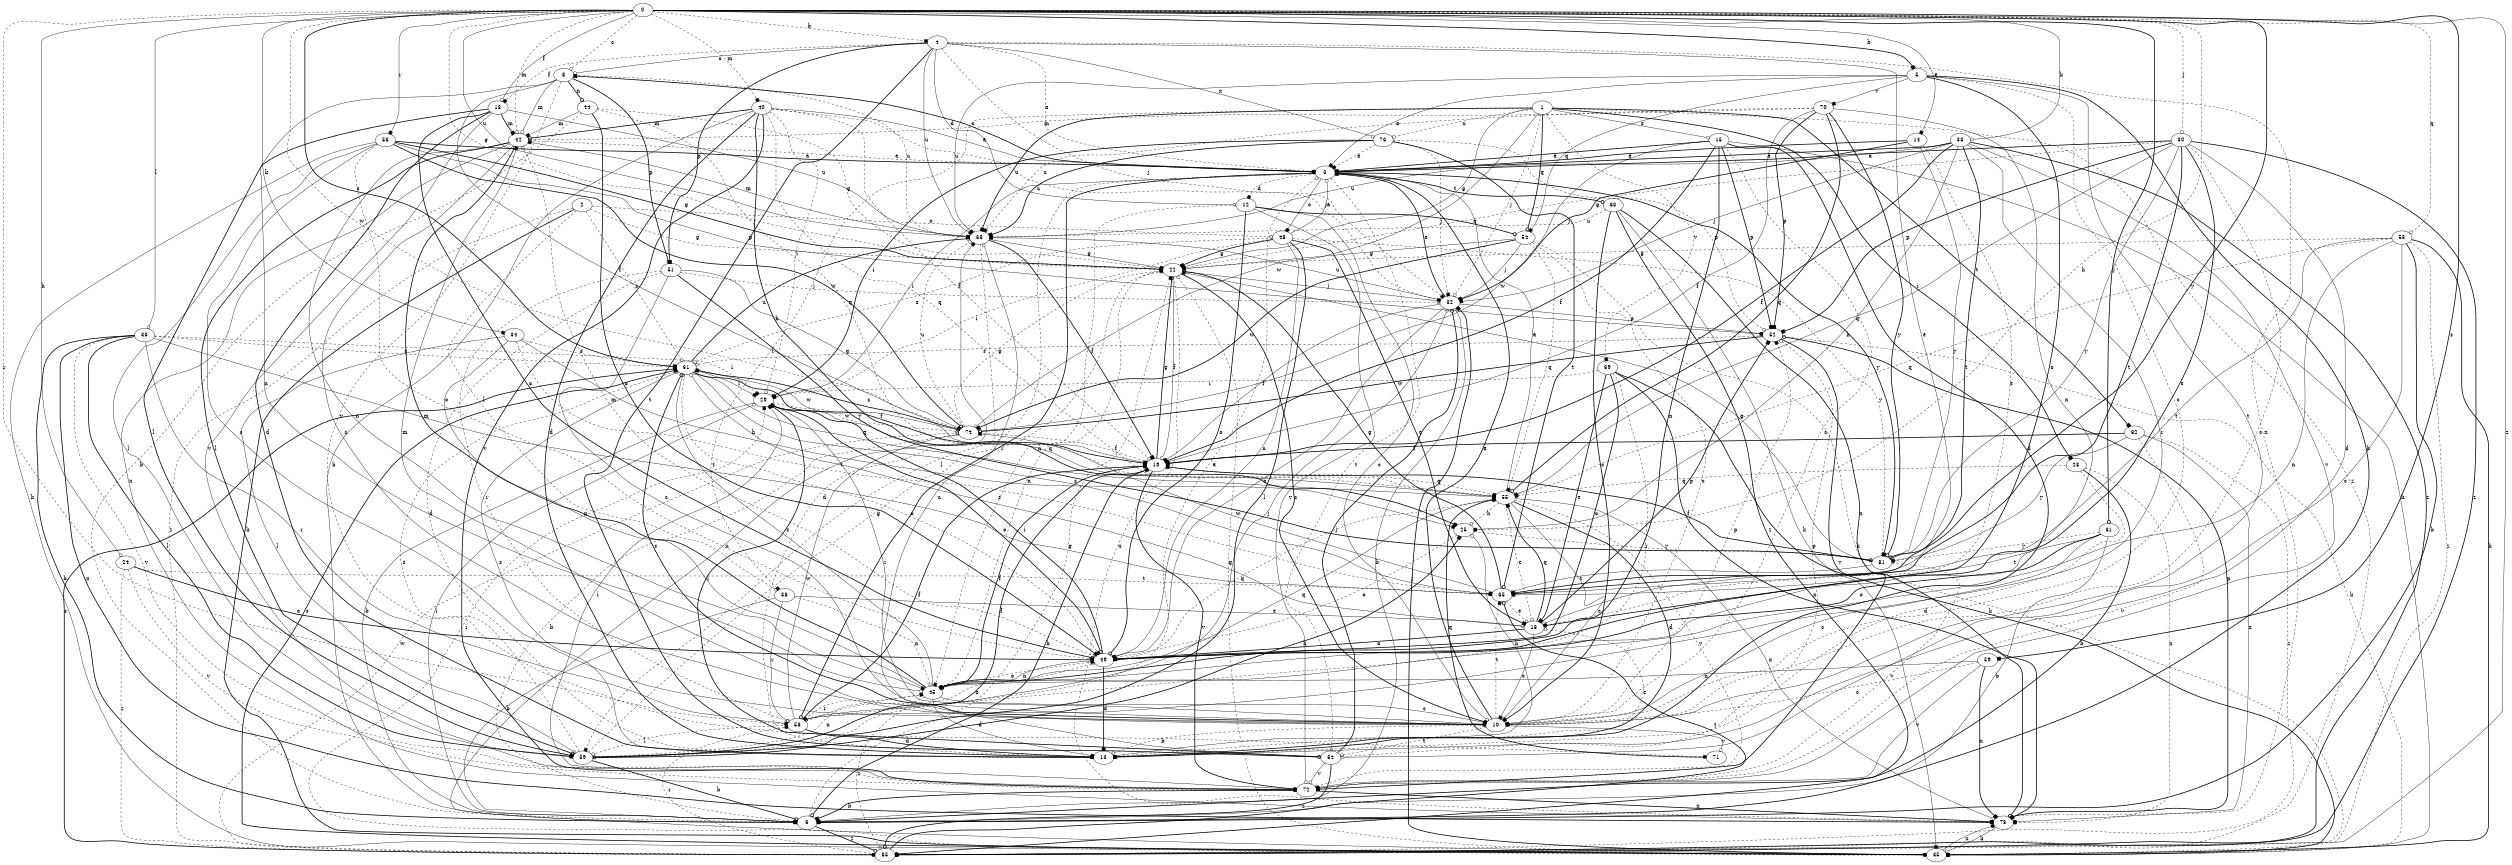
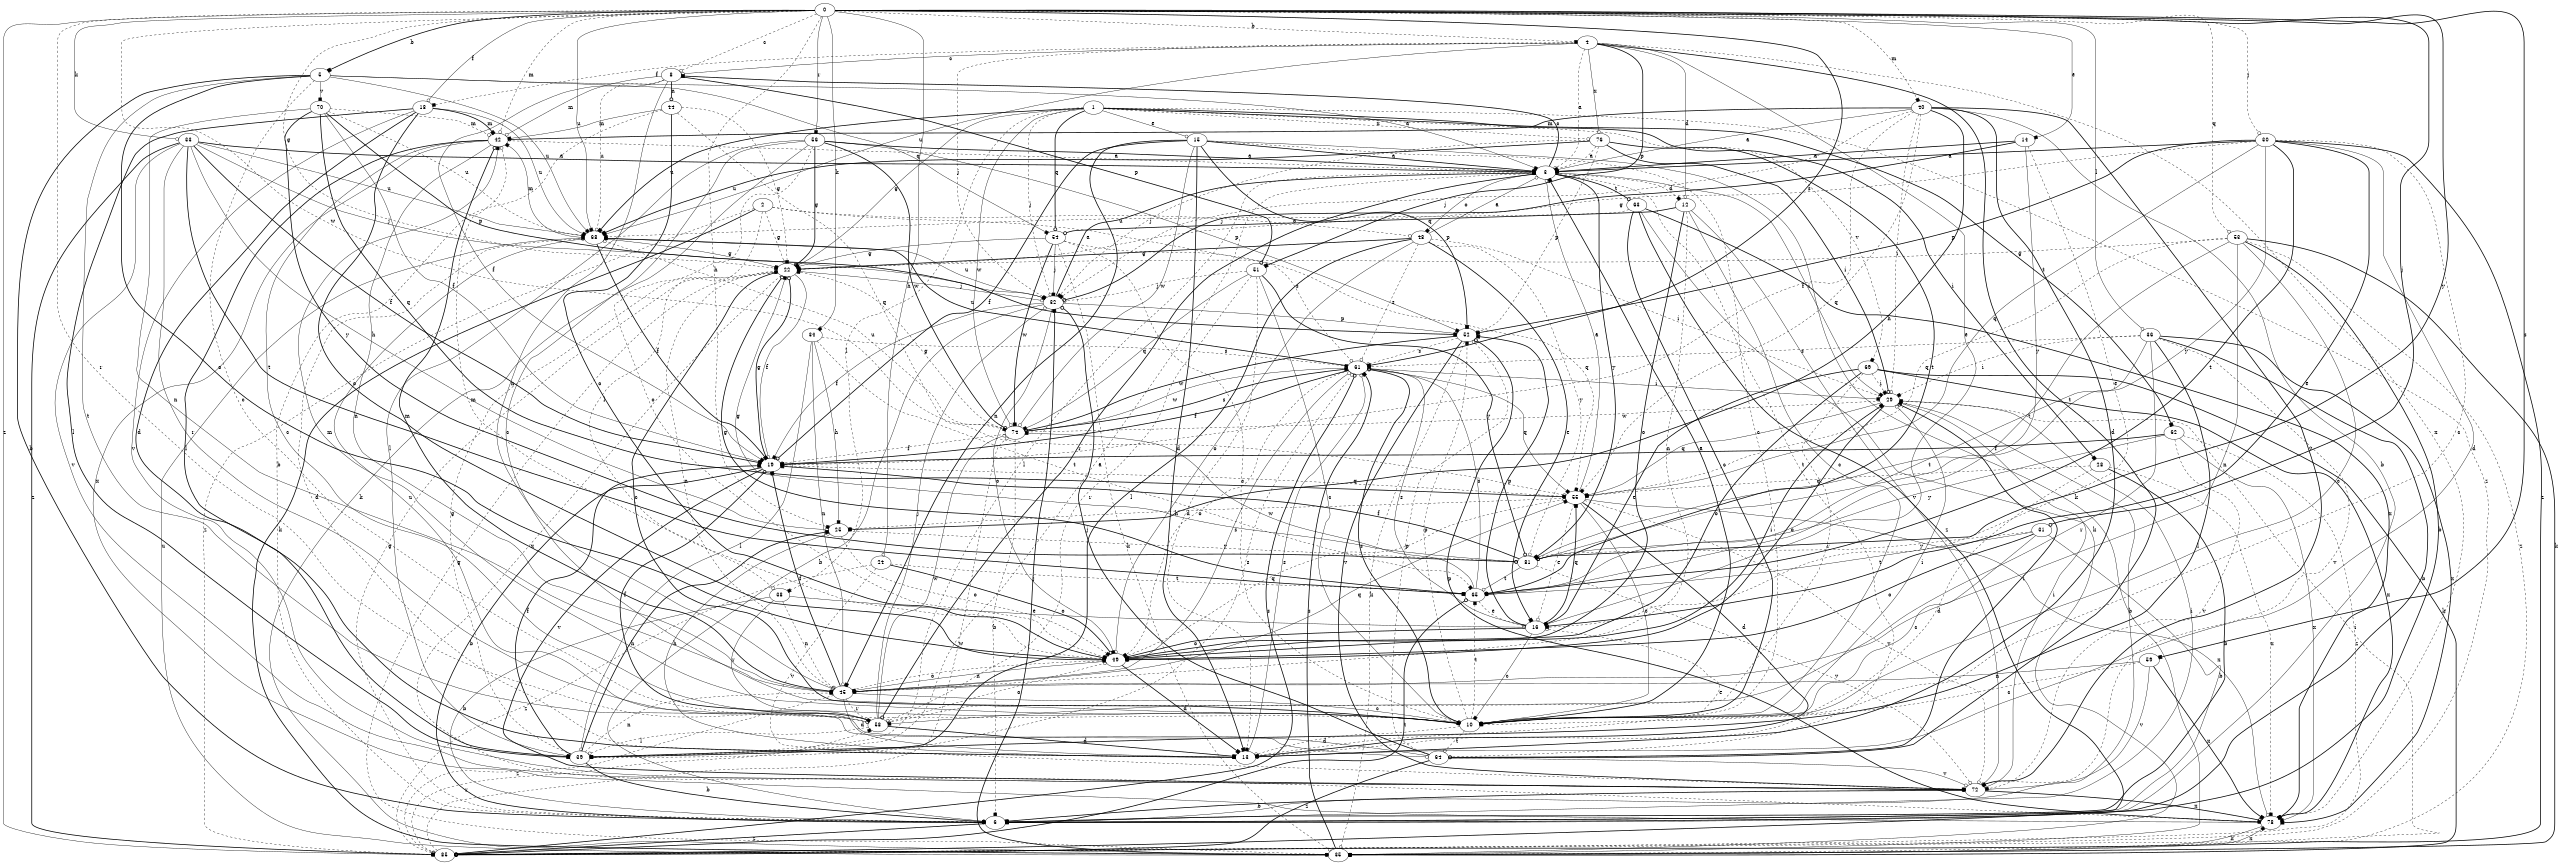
(1163, 741) -> (1325, 741)
(1716, 758) -> none
